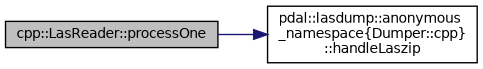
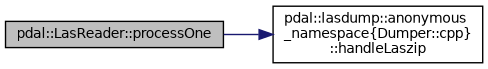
(112, 34) -> (114, 34)
